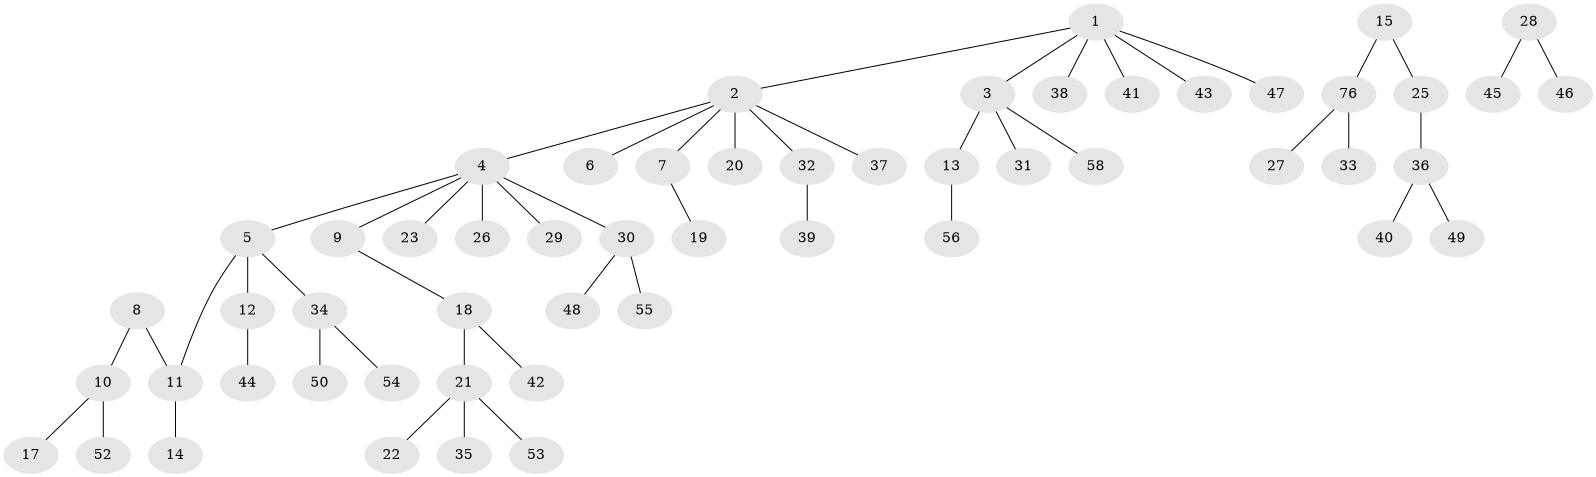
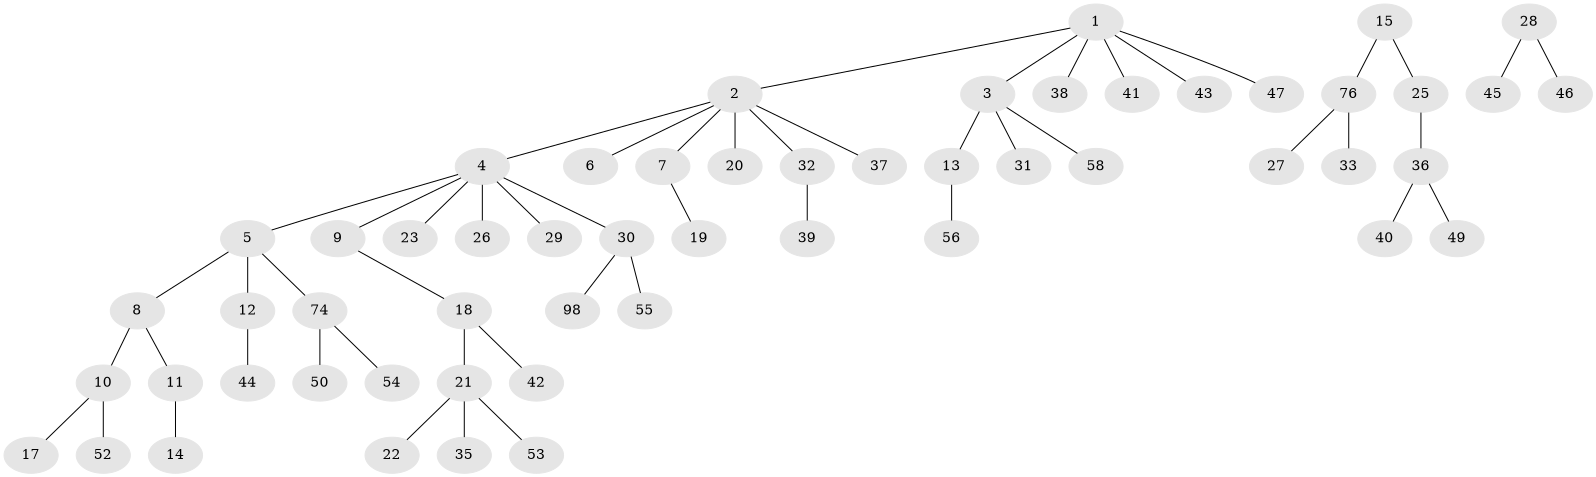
(204, 308) -> (192, 275)
(320, 311) -> (320, 311)
(573, 311) -> (573, 311)
